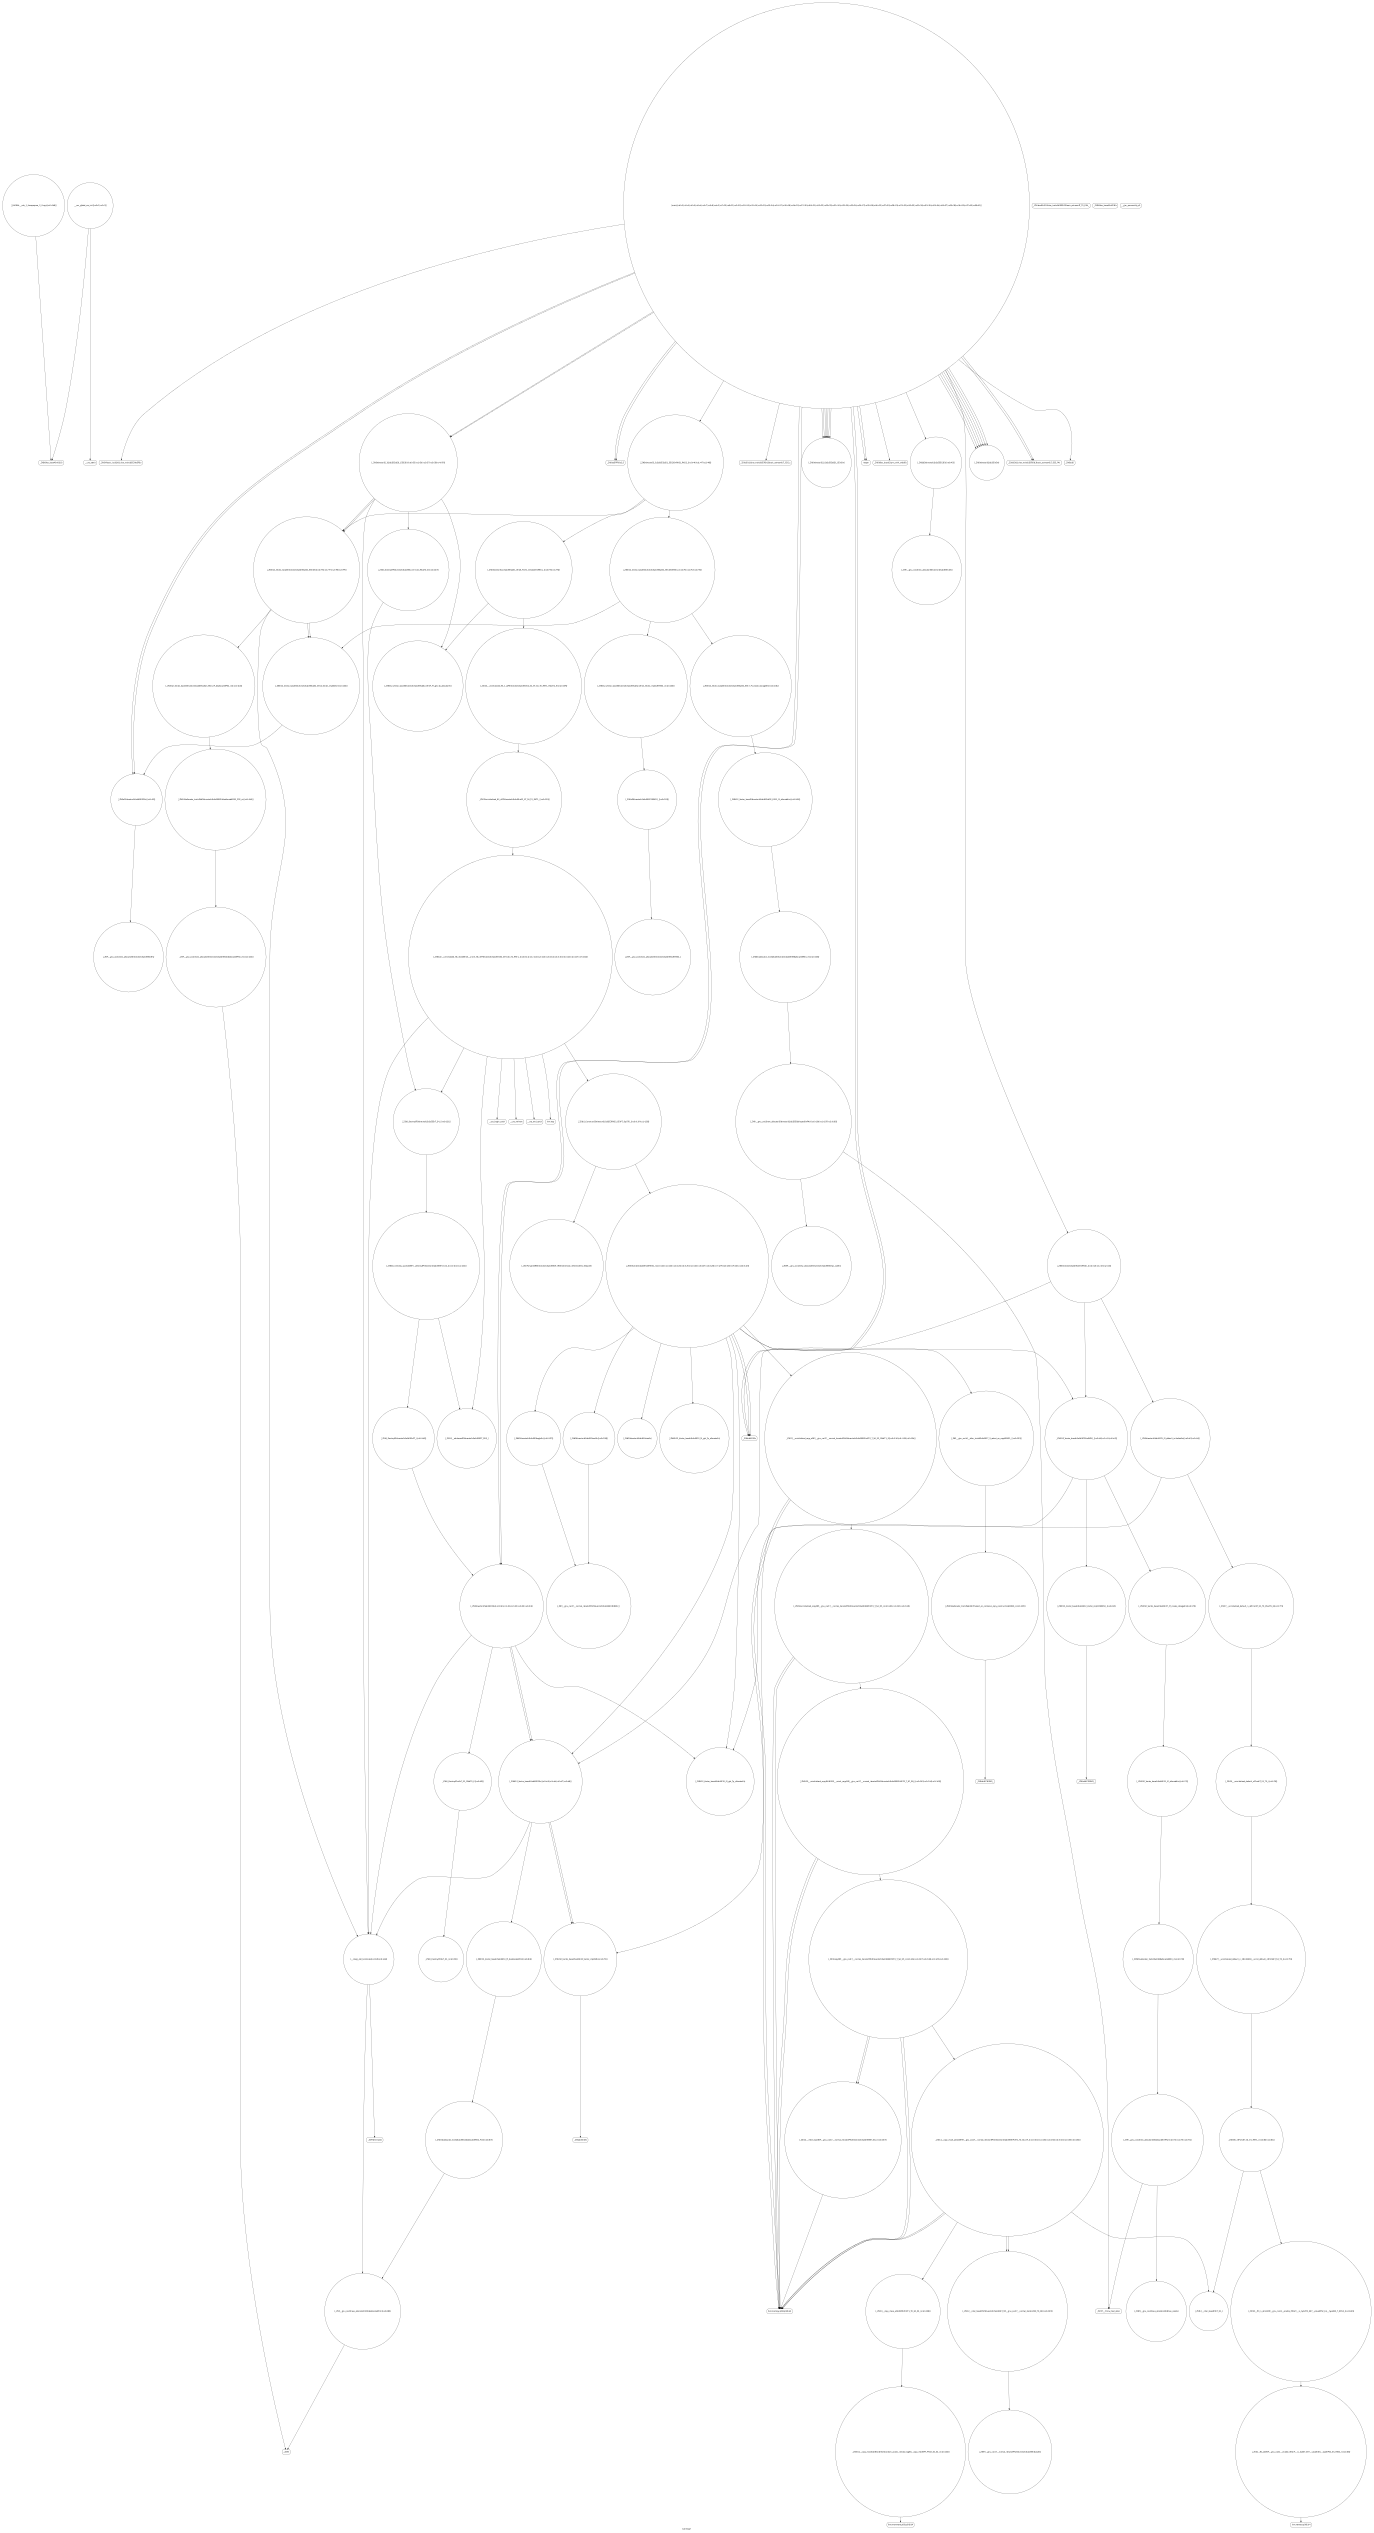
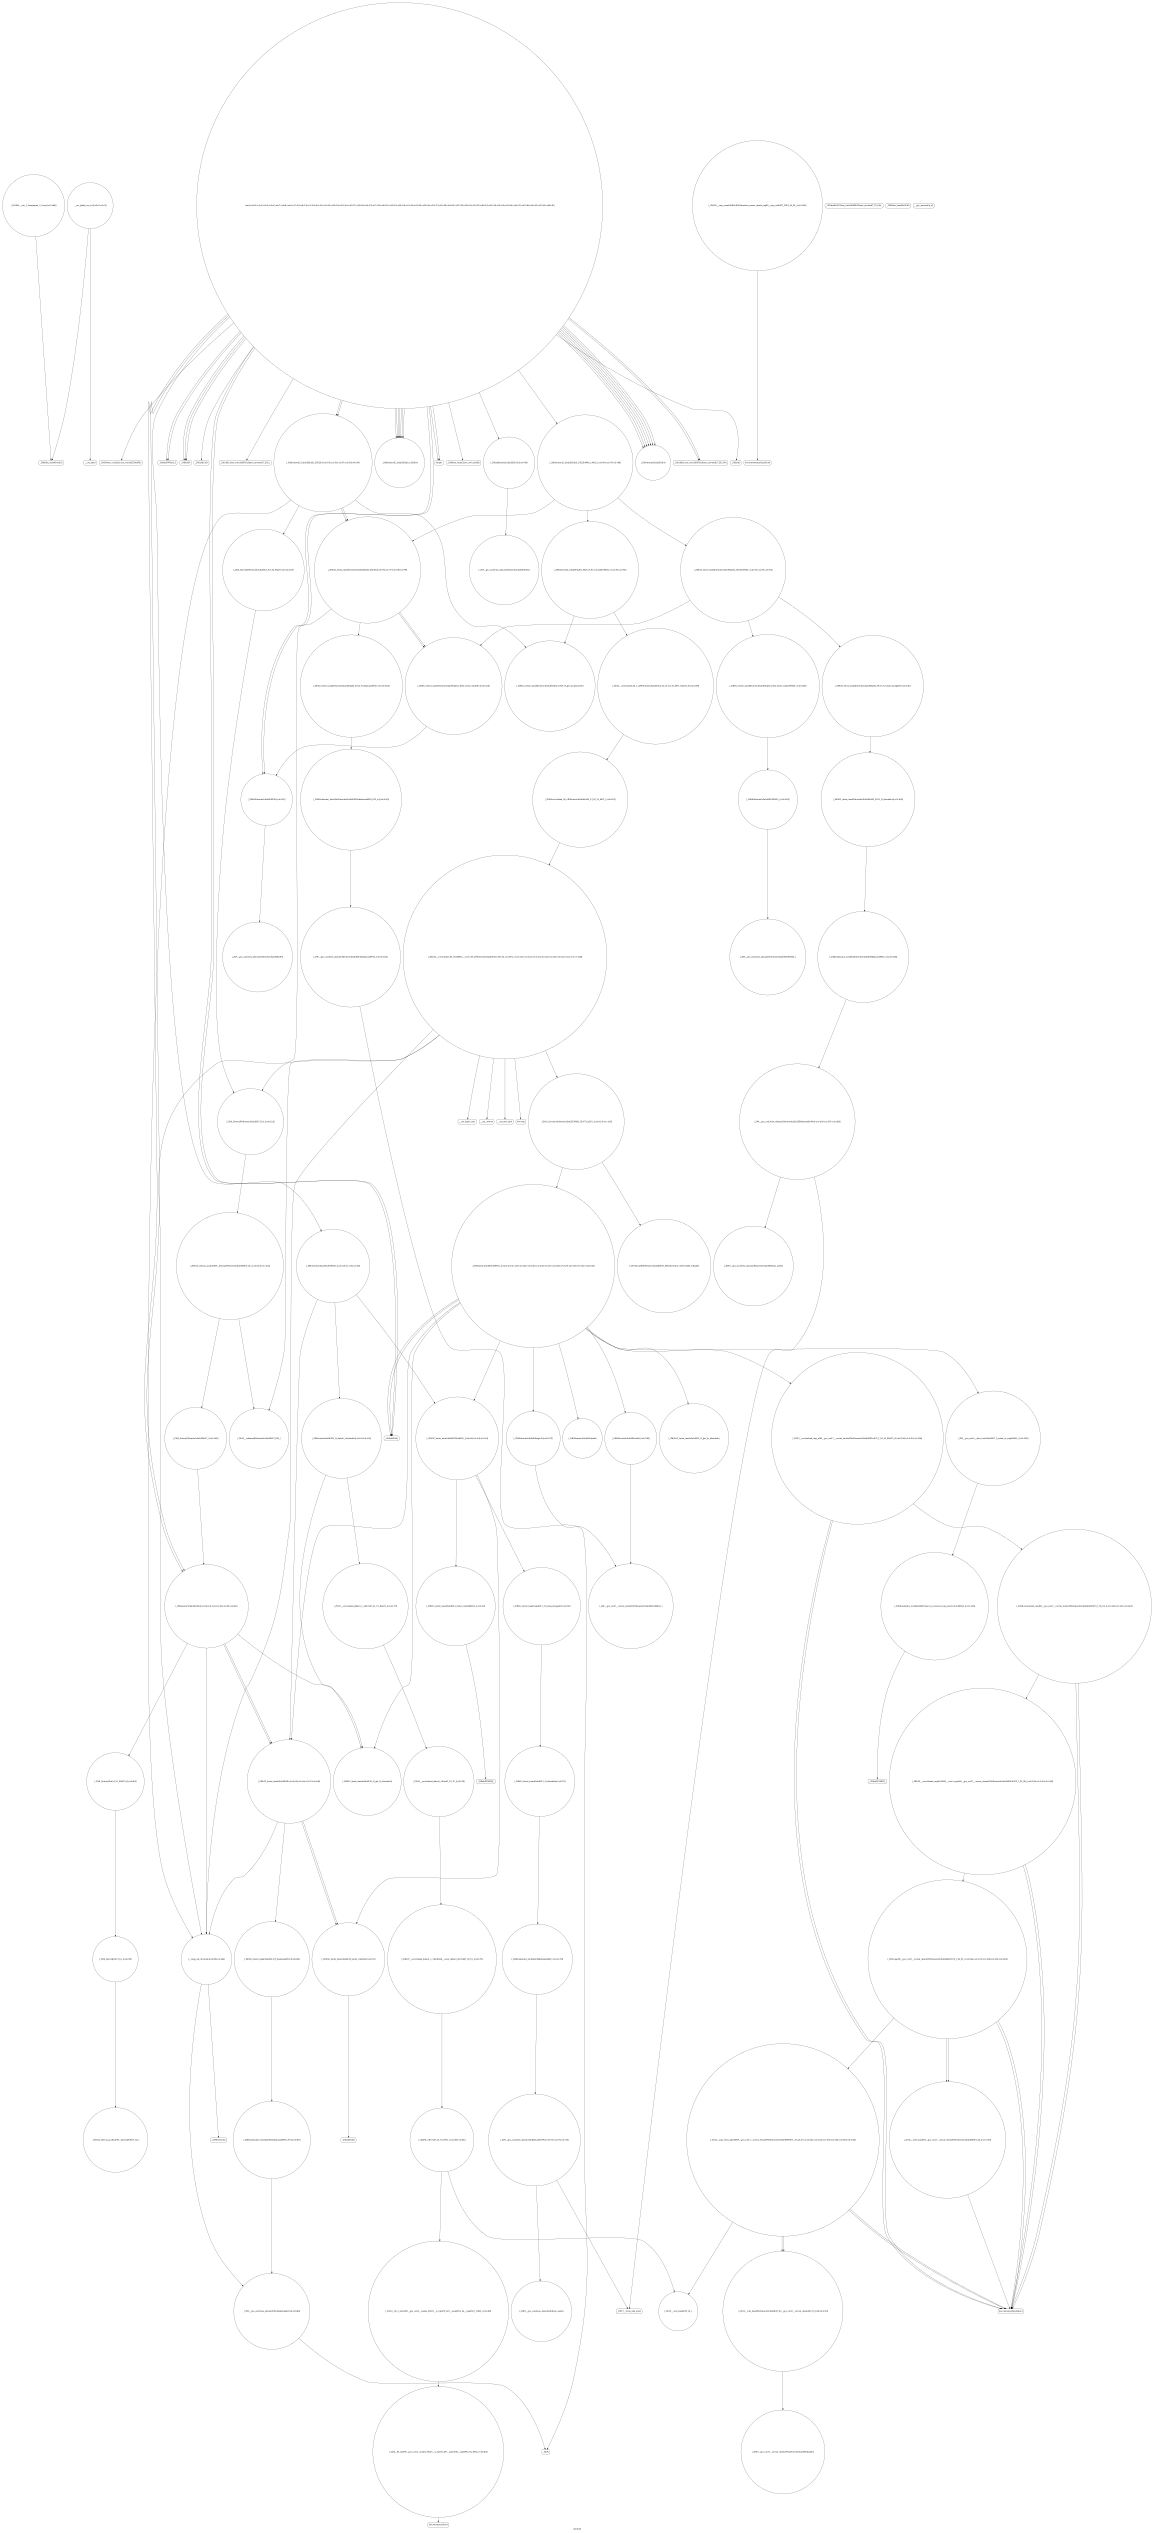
none -> (186, 463)
none -> (201, 463)
none -> (115, 2140)
(903, 2311) -> none
